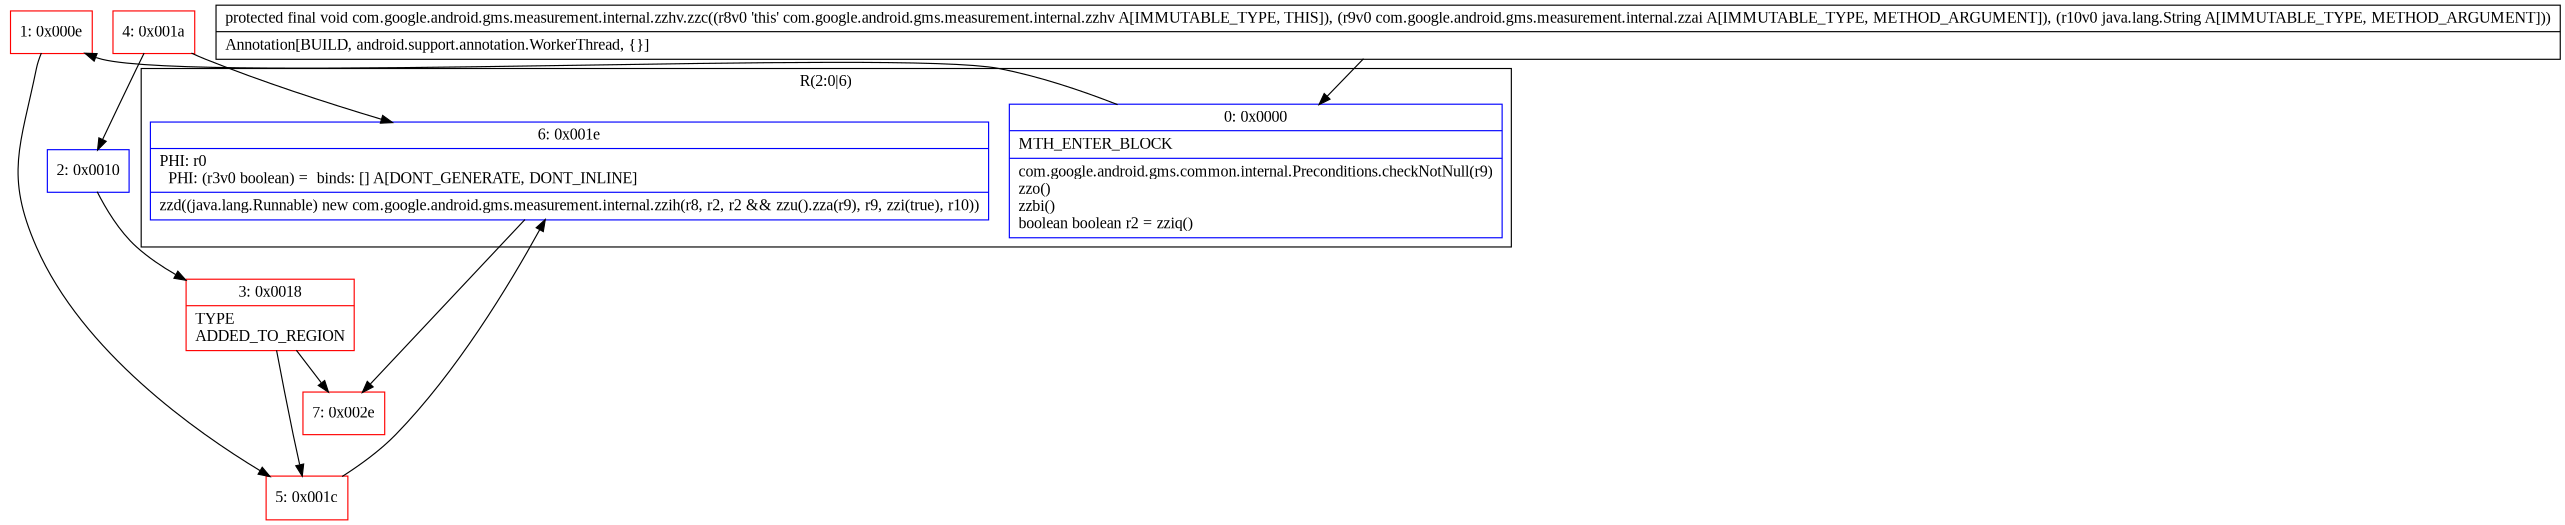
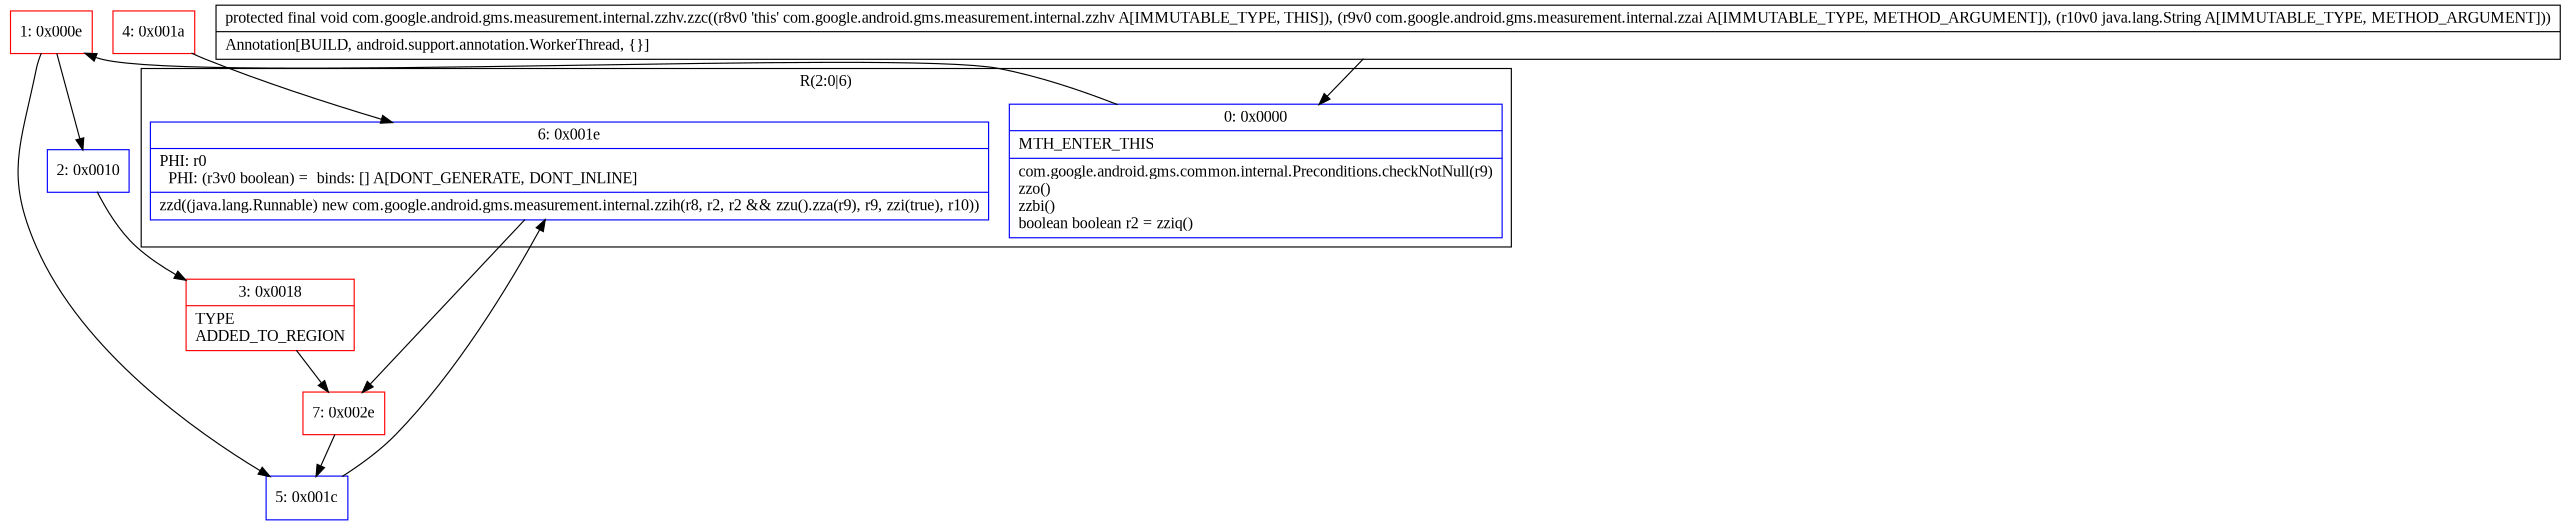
(123, 96) -> (68, 96)
(1096, 144) -> (1086, 144)
(288, 408) -> (328, 450)
(307, 498) -> (307, 498)
